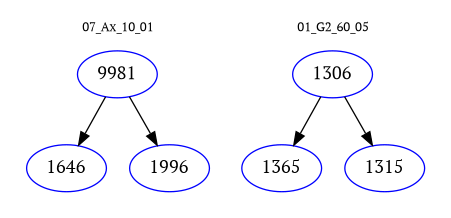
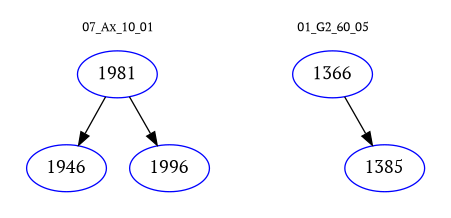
(117, 74) -> (117, 74)
(333, 74) -> (333, 74)
(67, 168) -> (67, 168)
(282, 168) -> none
(385, 168) -> (385, 168)
